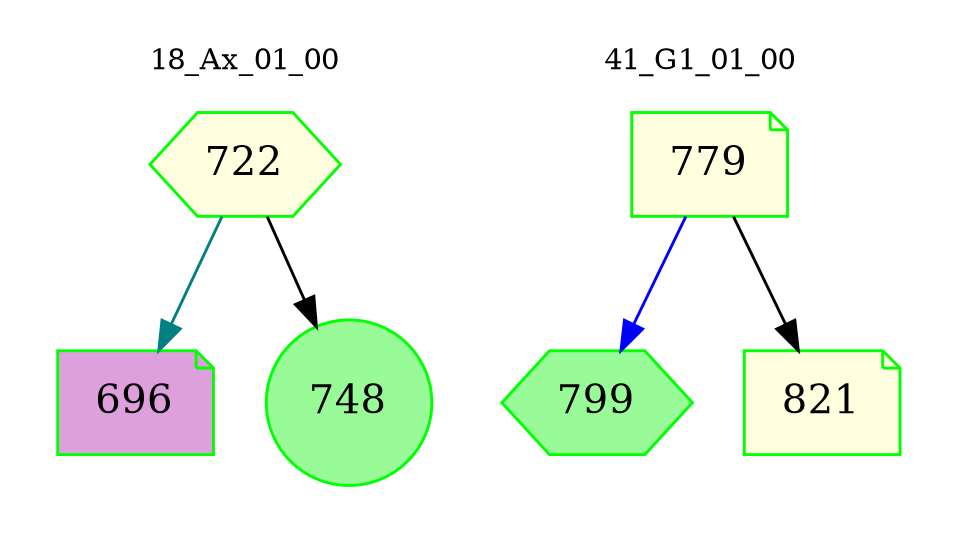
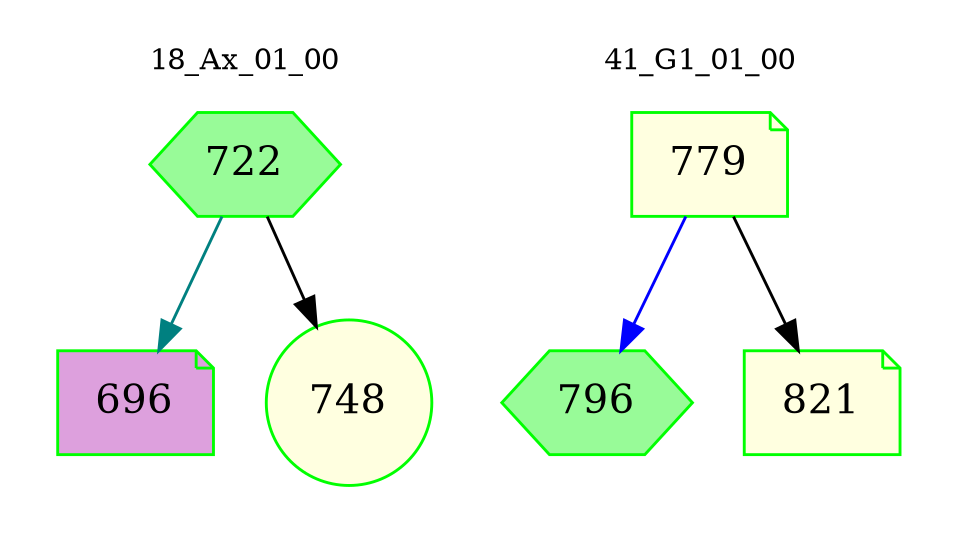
(245, 164) -> (245, 164)
(349, 403) -> (349, 403)
(597, 403) -> (597, 403)
